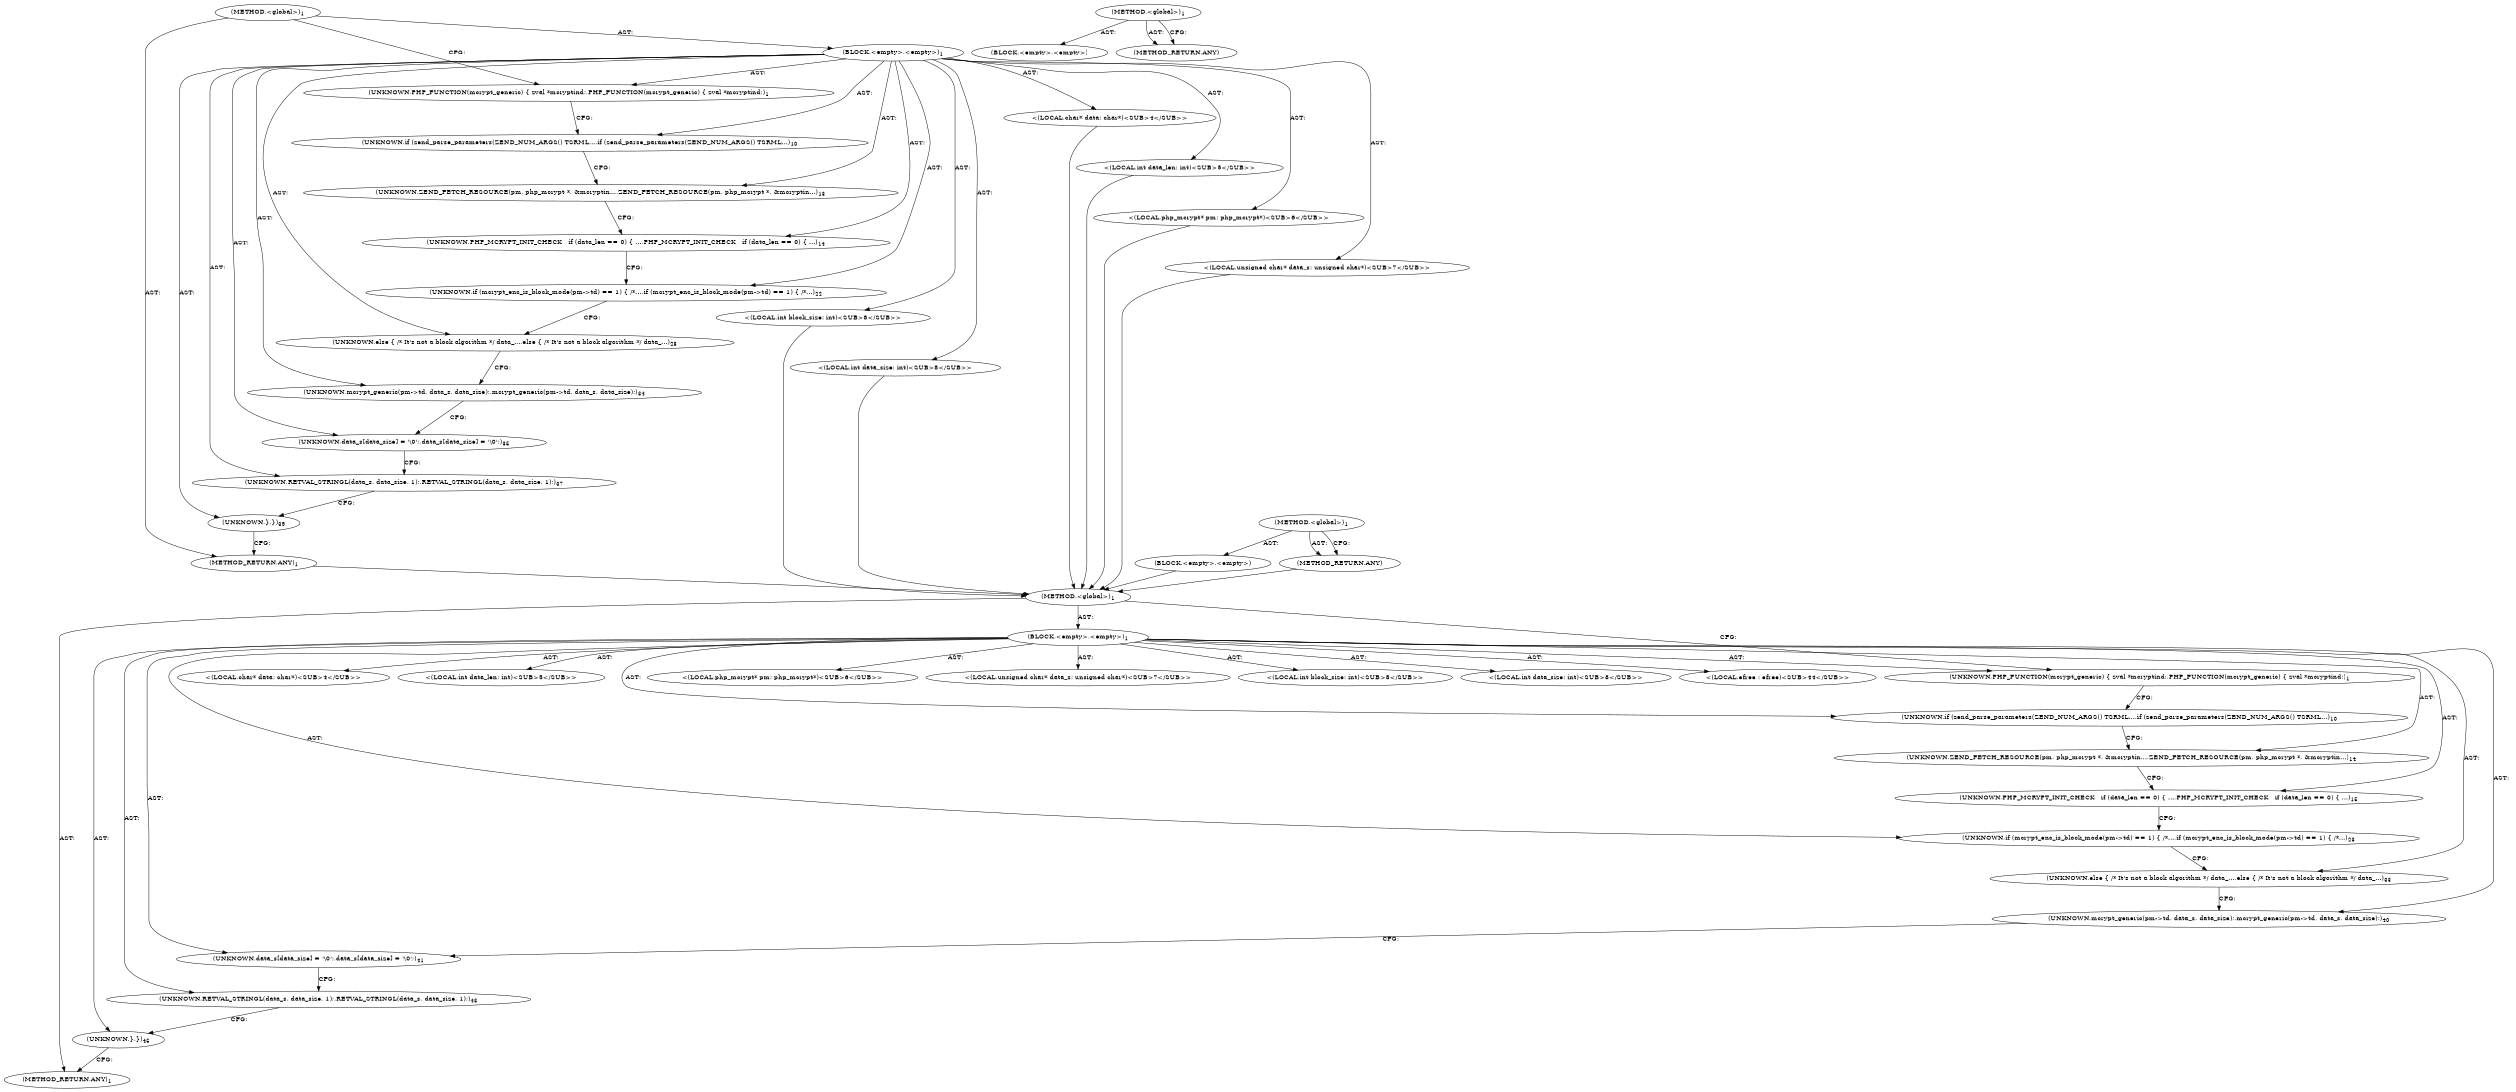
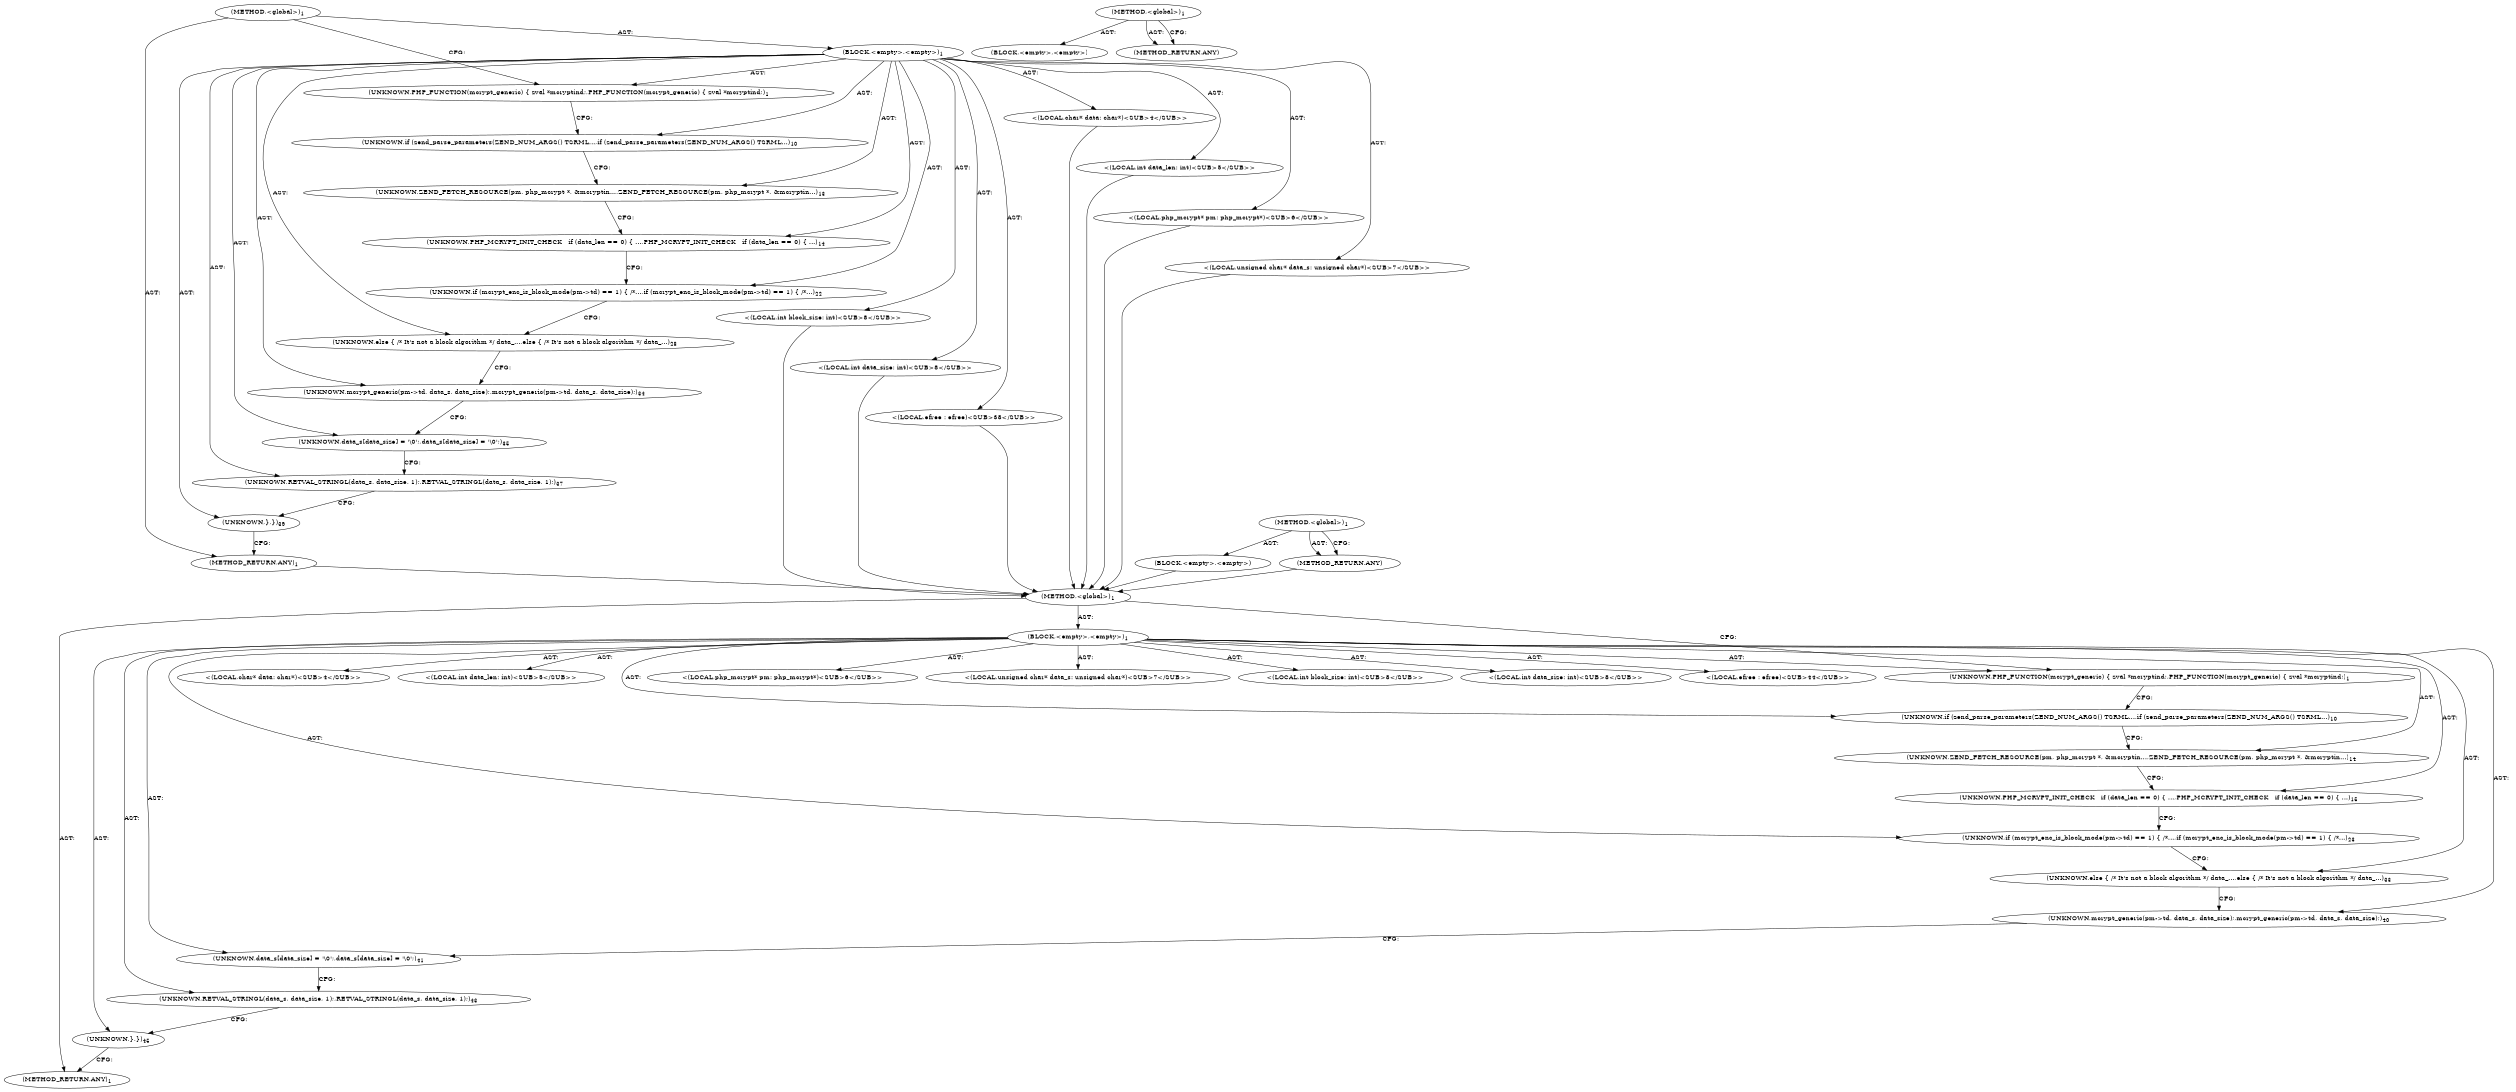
none -> (964, 418)
